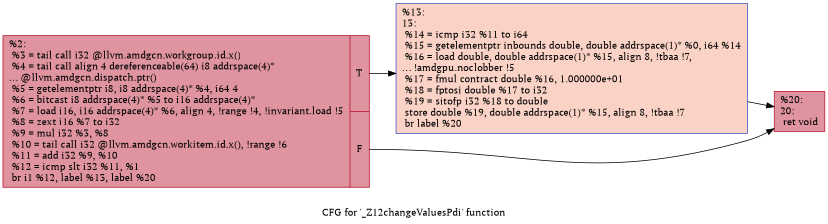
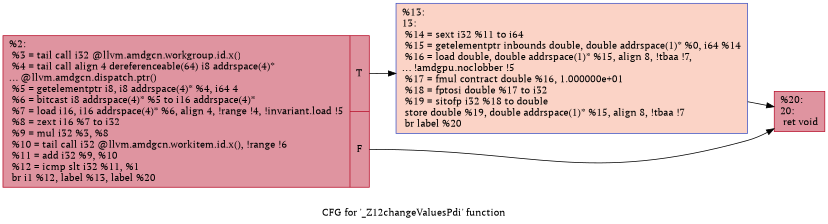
(465, 35) -> (463, 35)
